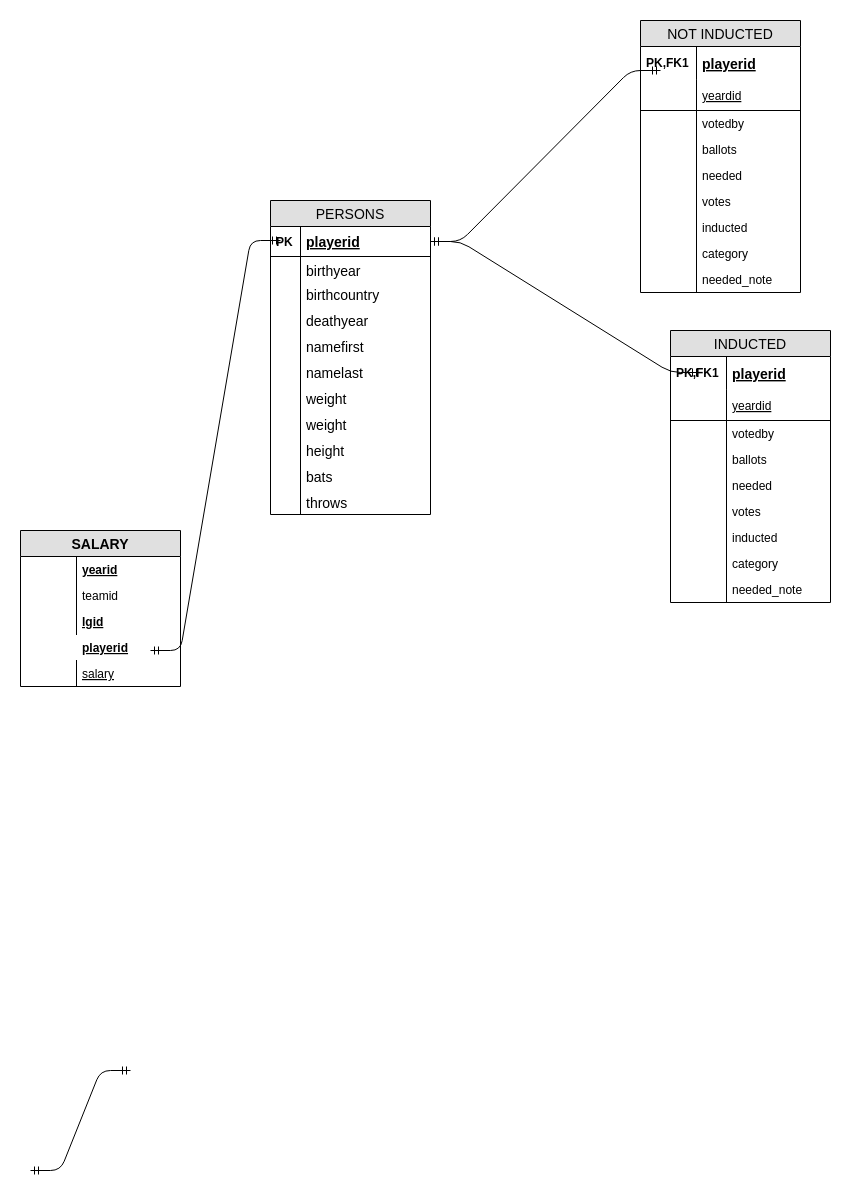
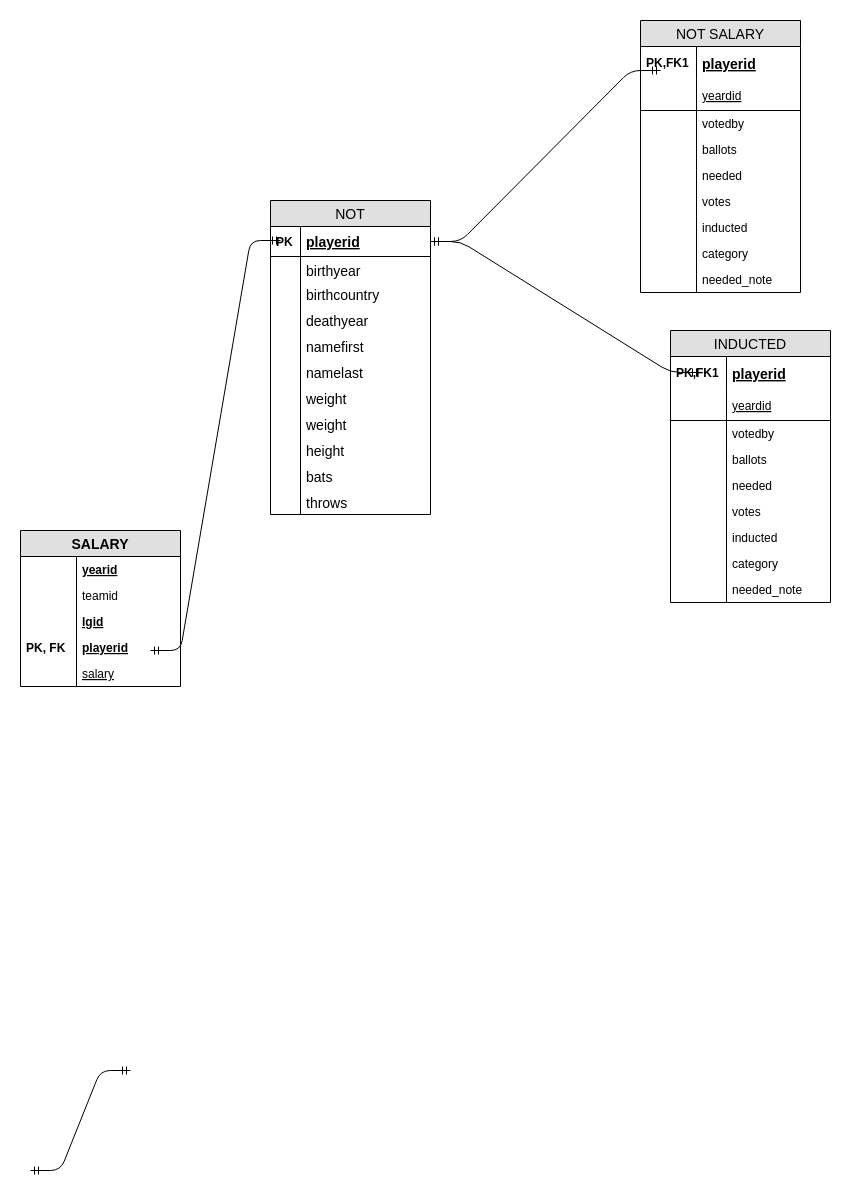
(720, 34) -> (720, 34)
(350, 214) -> (350, 214)
none -> (49, 648)
